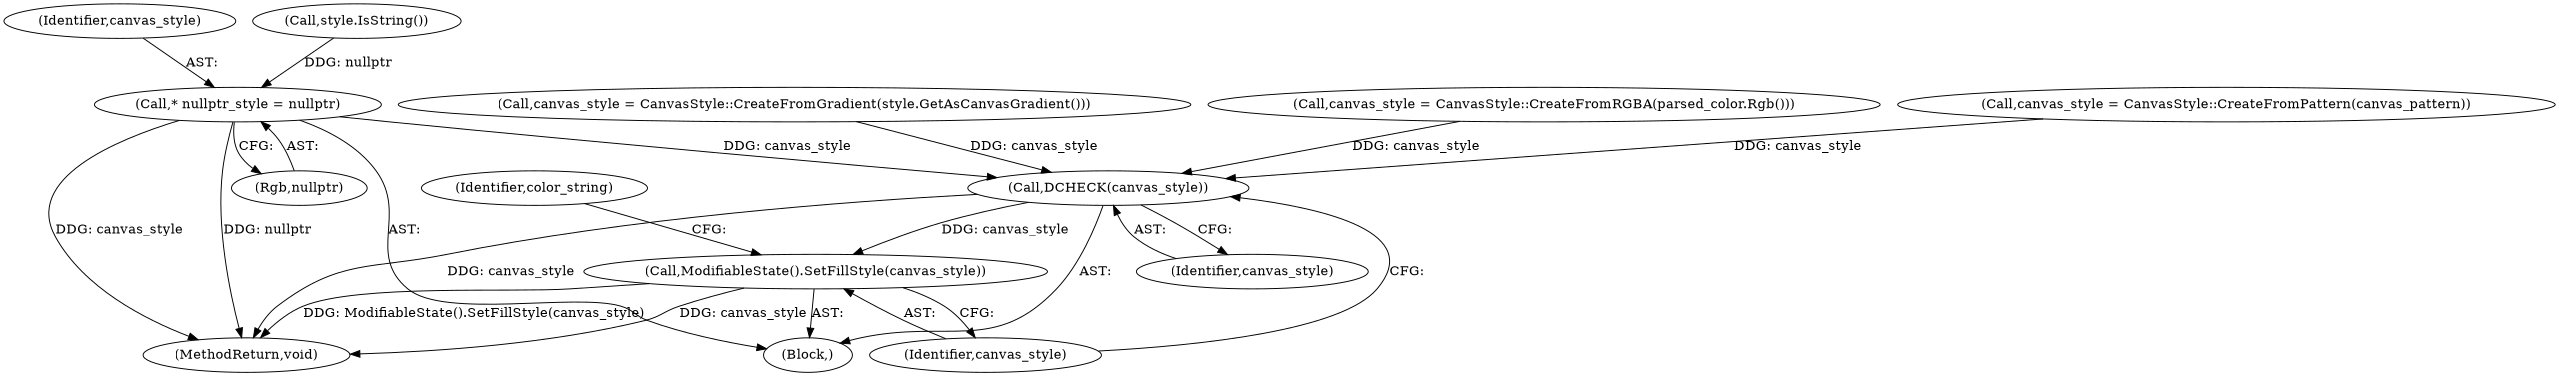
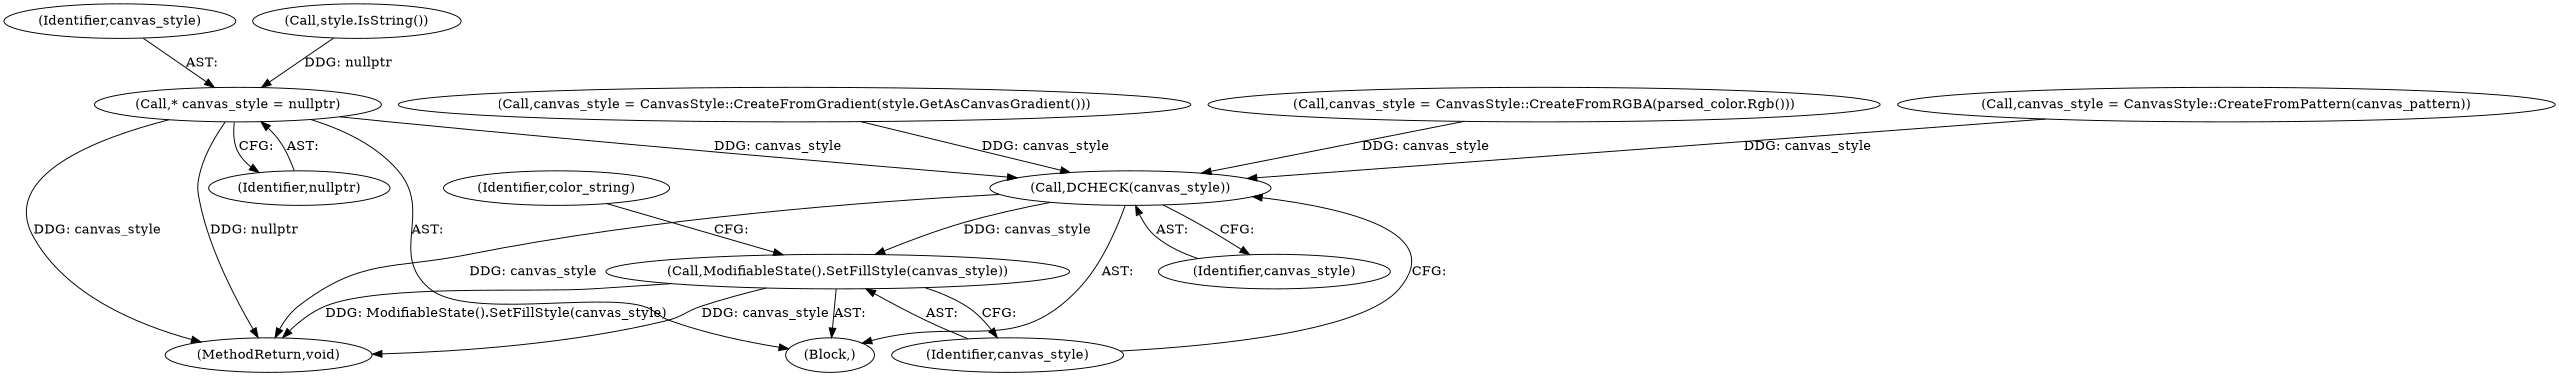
(238, 105) -> (238, 105)
(299, 188) -> (299, 188)
